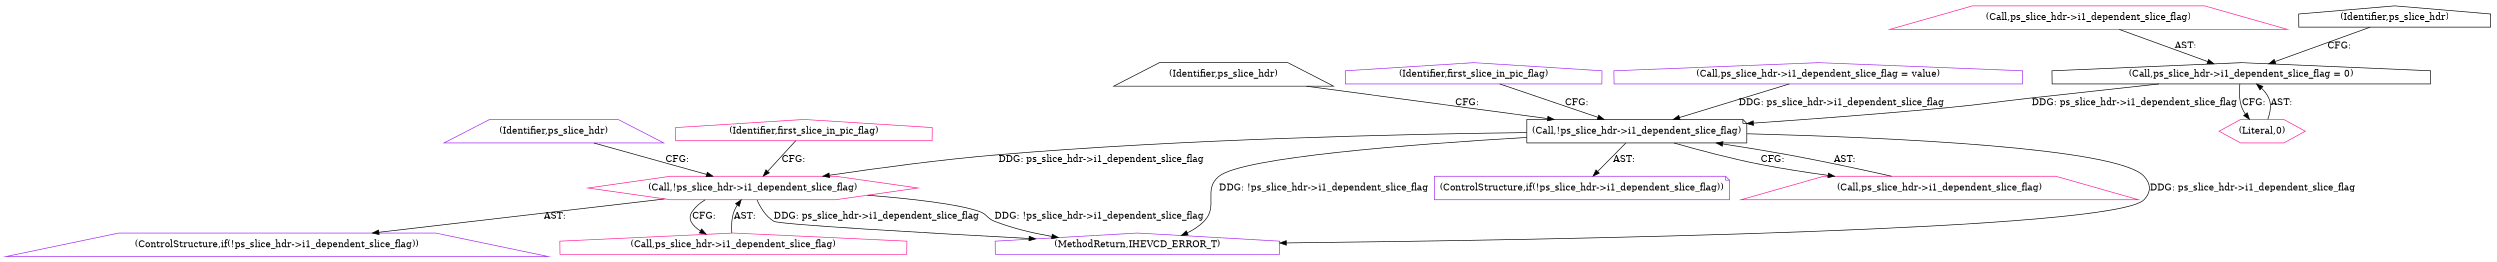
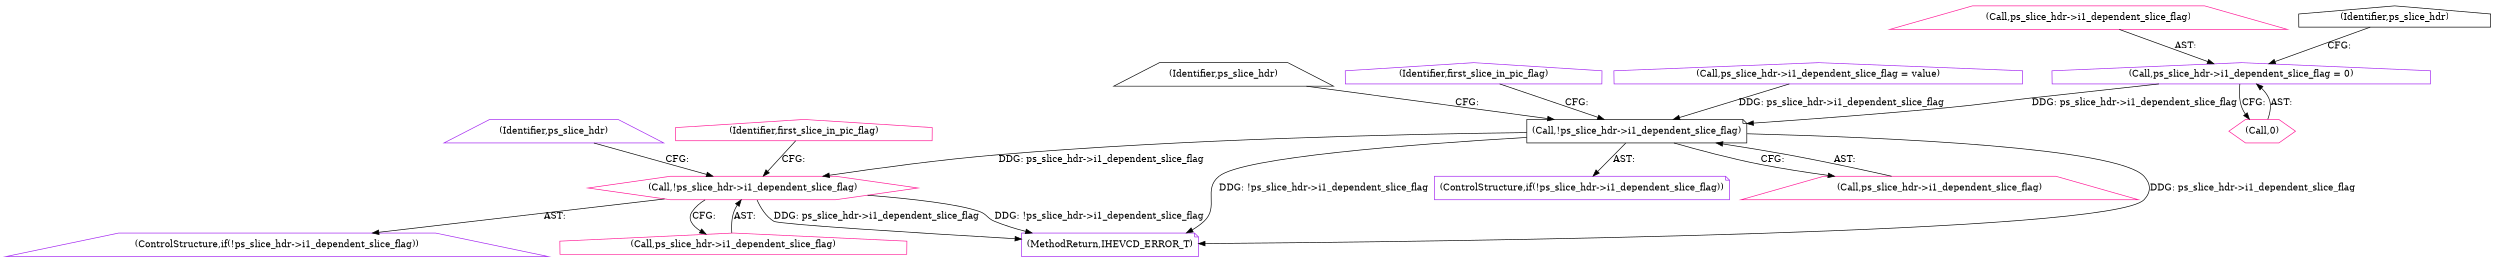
(2241, 74) -> (2241, 74)
(2262, 131) -> (2262, 131)
(1137, 245) -> (1110, 245)
